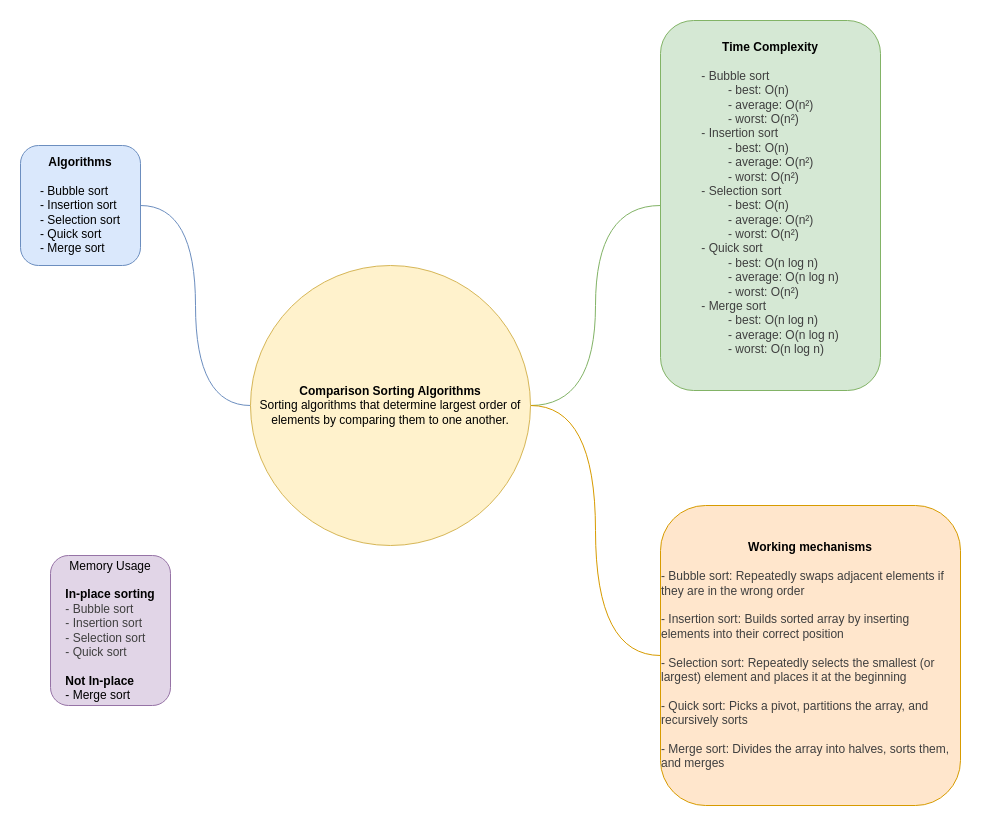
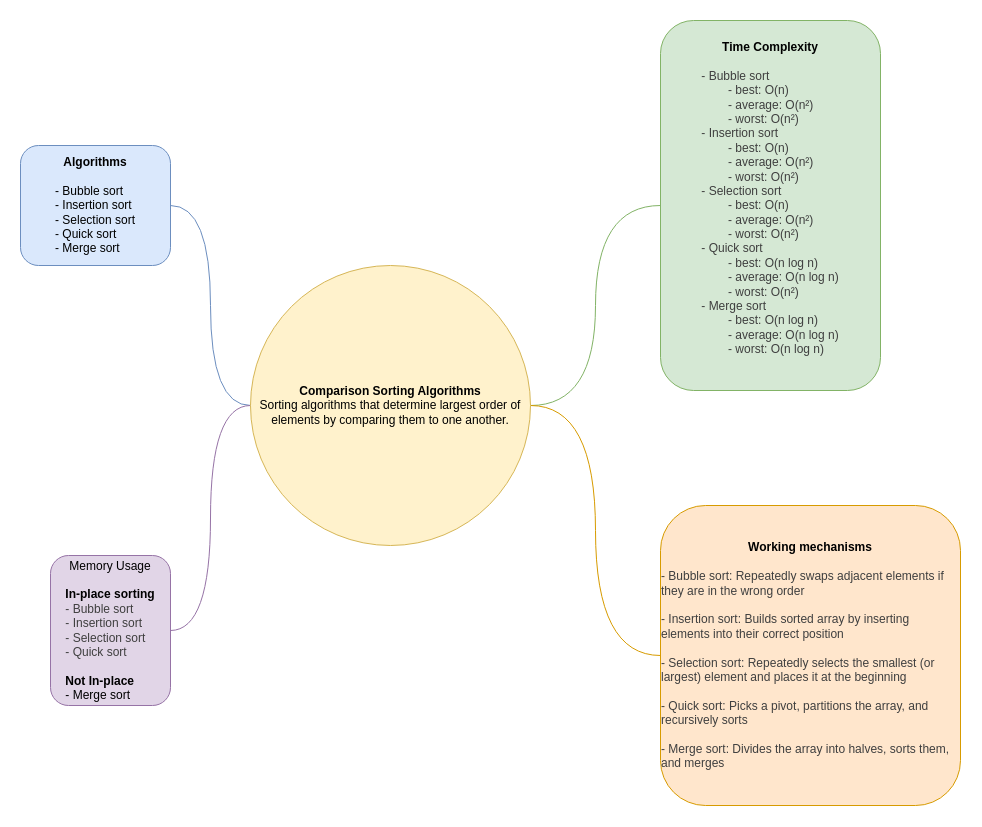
(81, 206) -> (96, 206)
none -> (210, 519)
